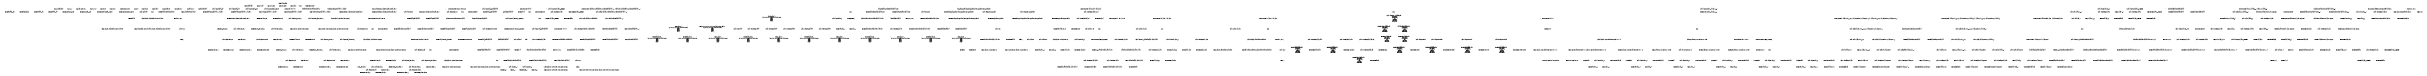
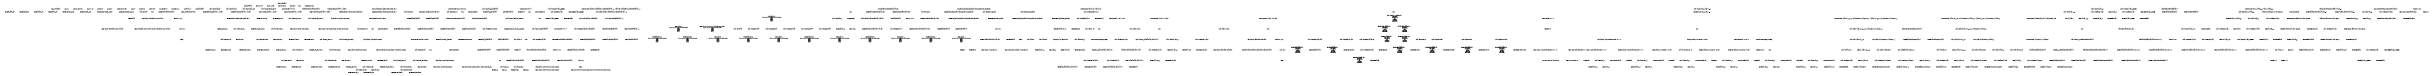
(290, 9) -> (289, 9)
(362, 67) -> (351, 67)
